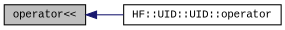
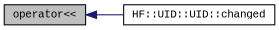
(202, 15) -> (199, 15)
